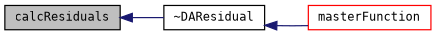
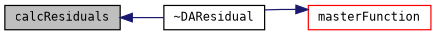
(292, 26) -> (280, 9)
